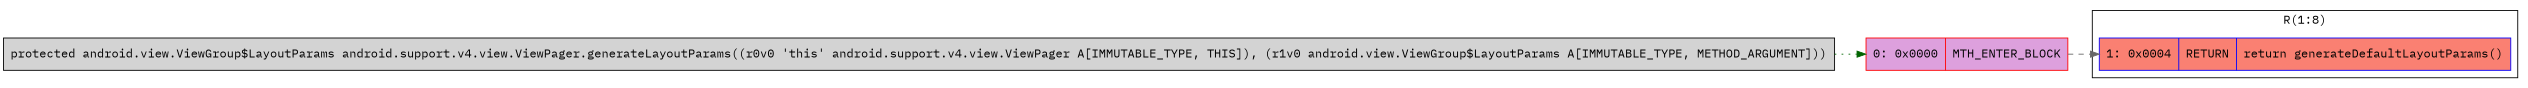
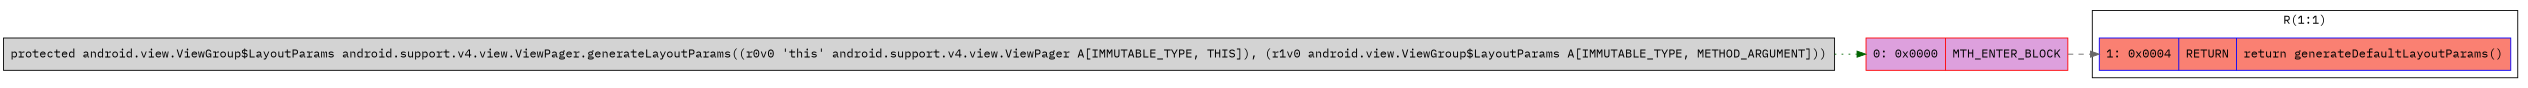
(2305, 21) -> (2305, 21)
